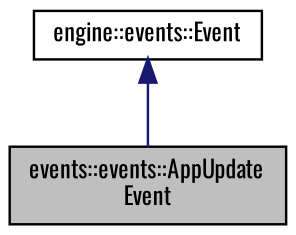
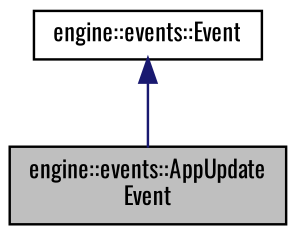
(148, 186) -> (148, 186)
